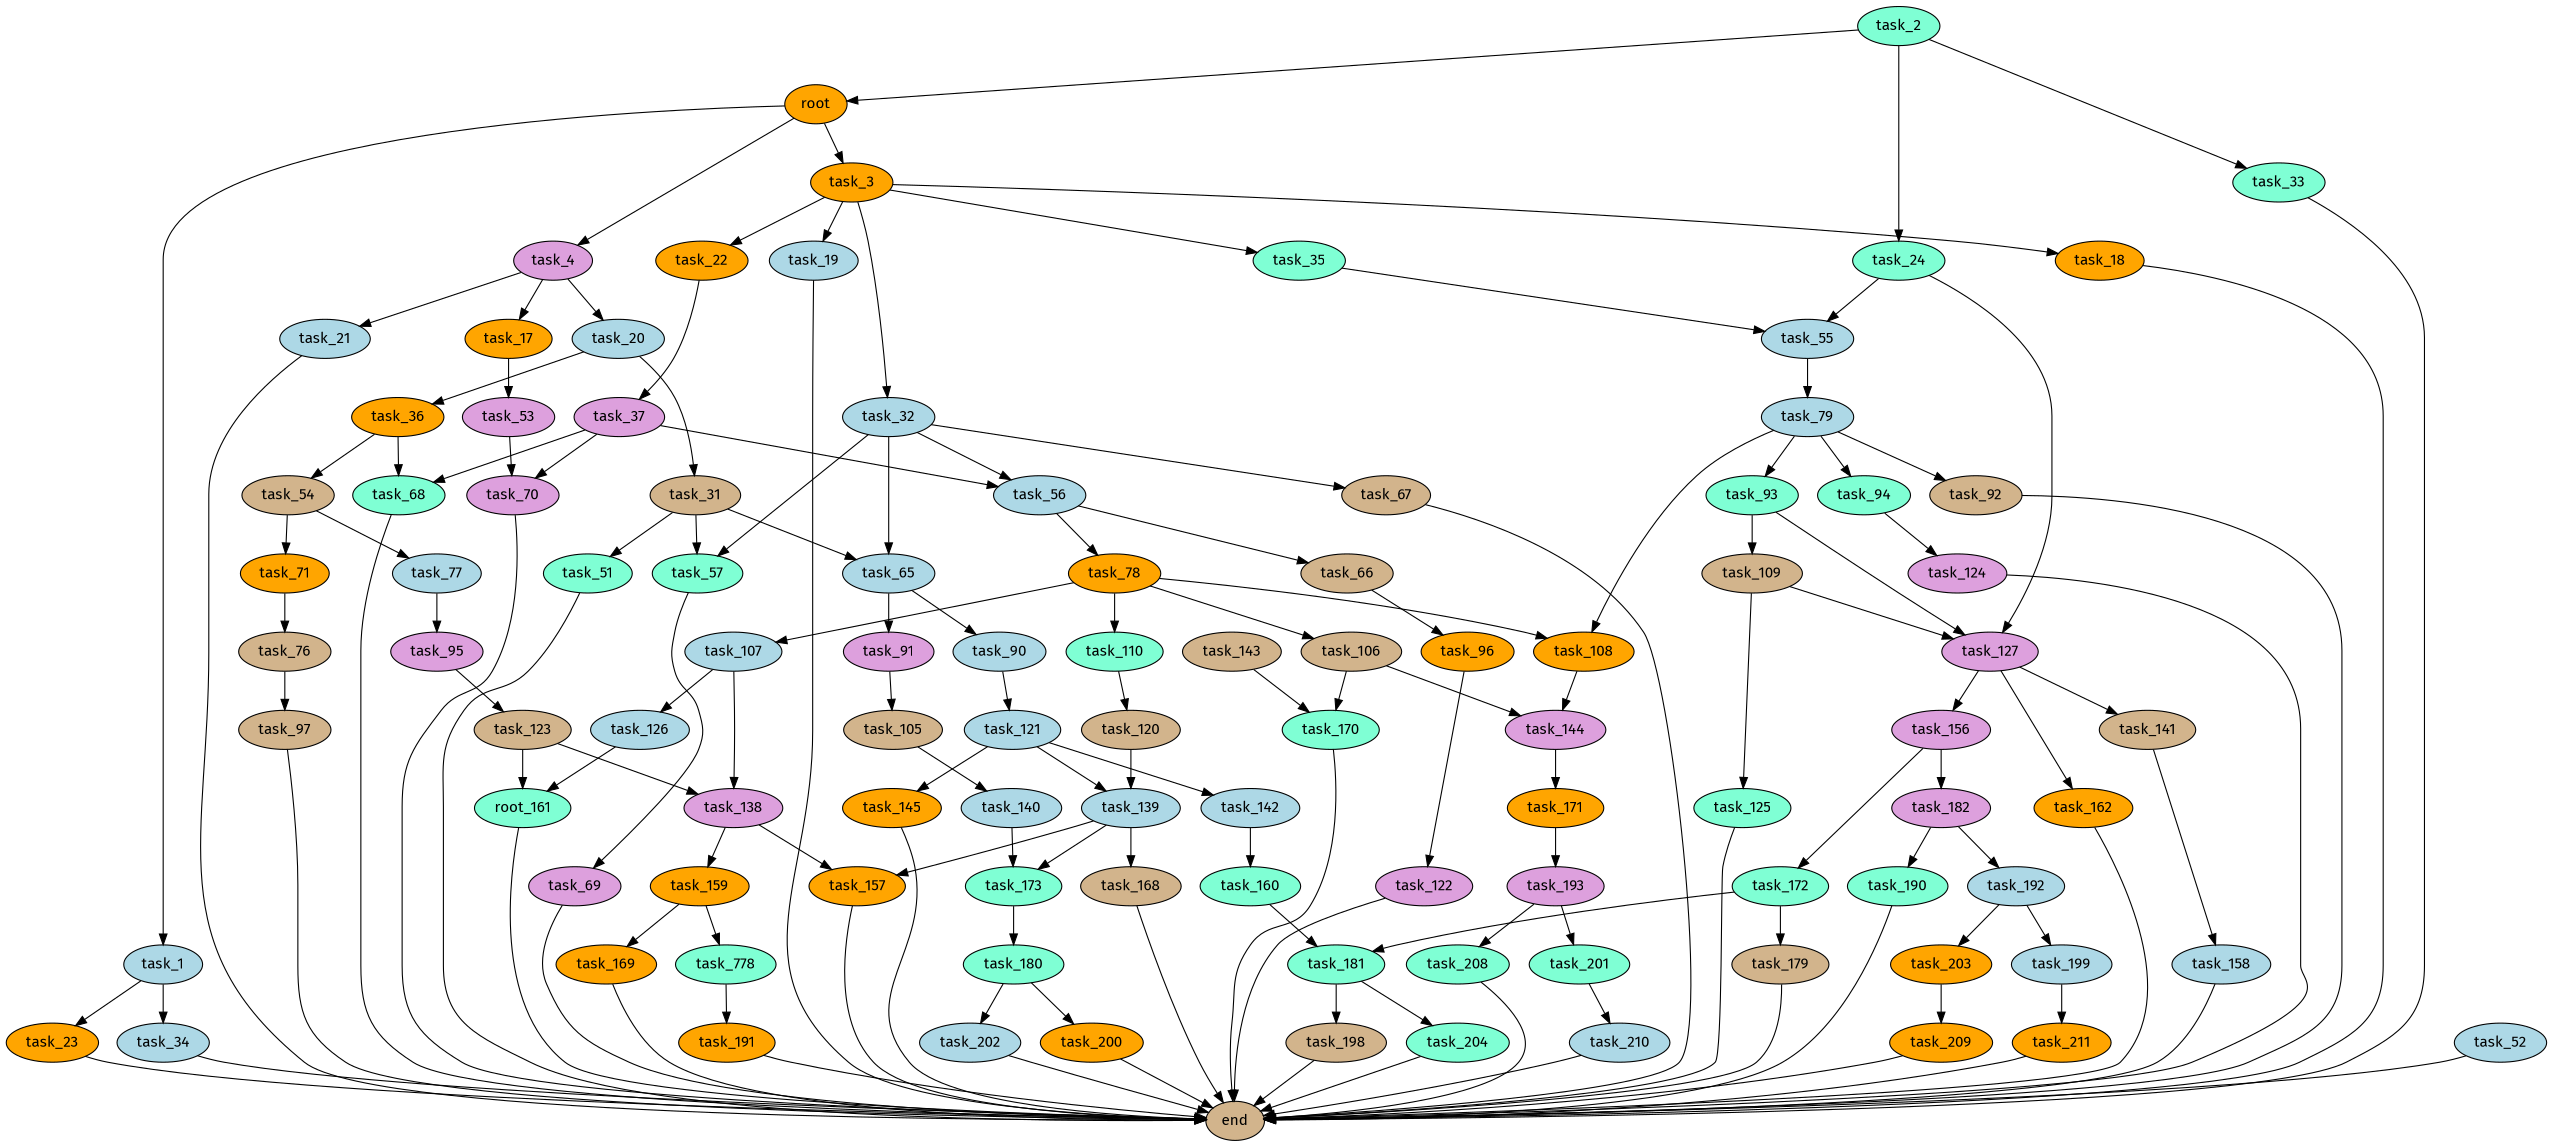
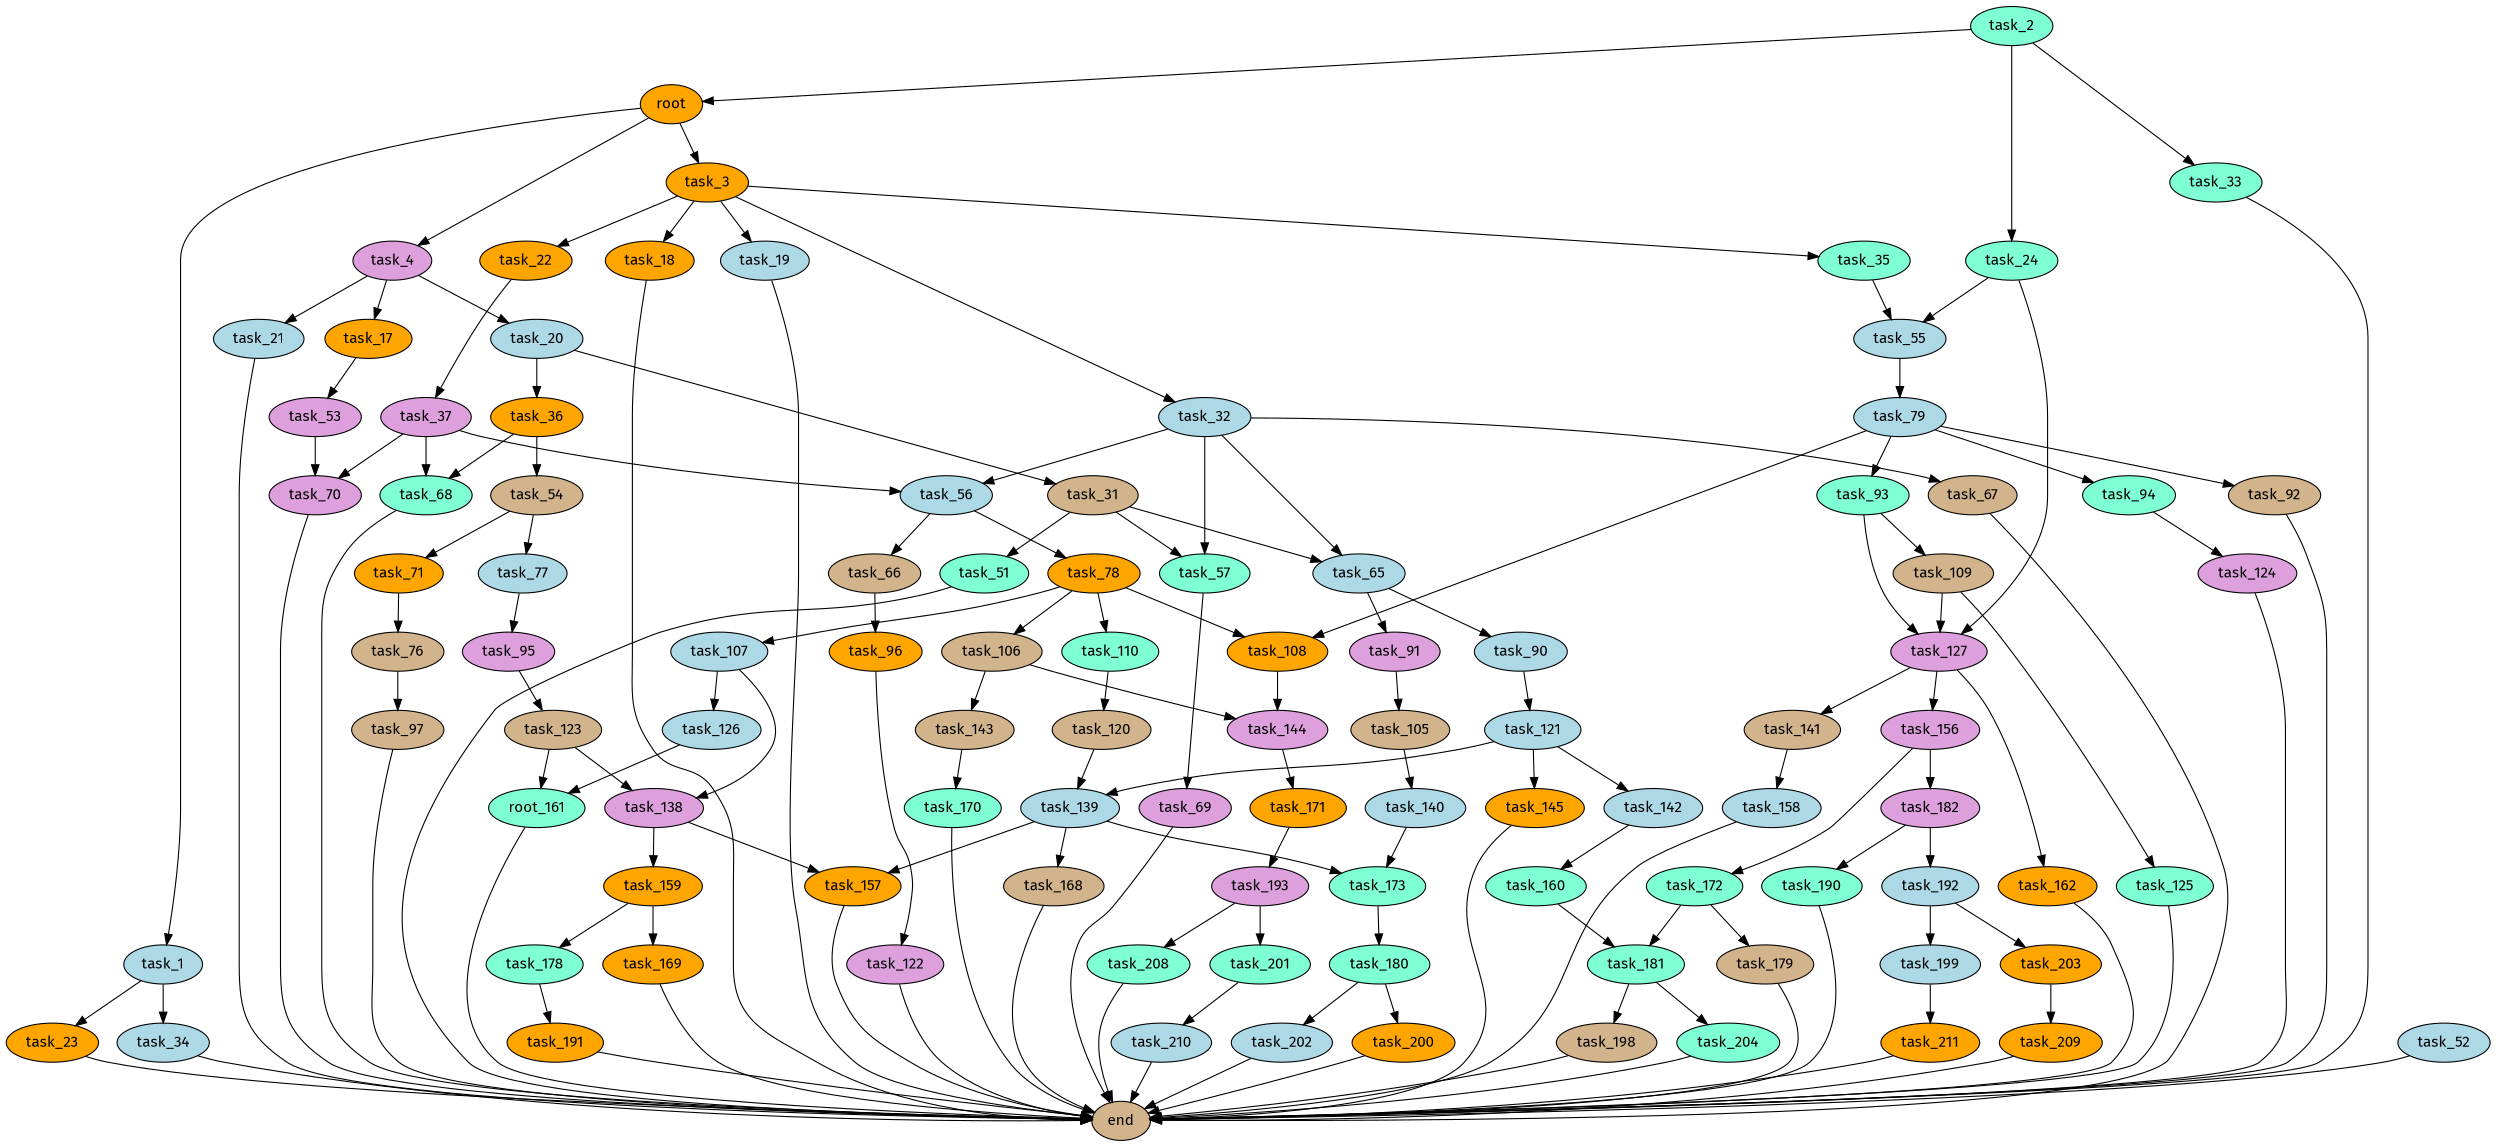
(1343, 685) -> (980, 685)
(726, 964) -> (535, 964)
